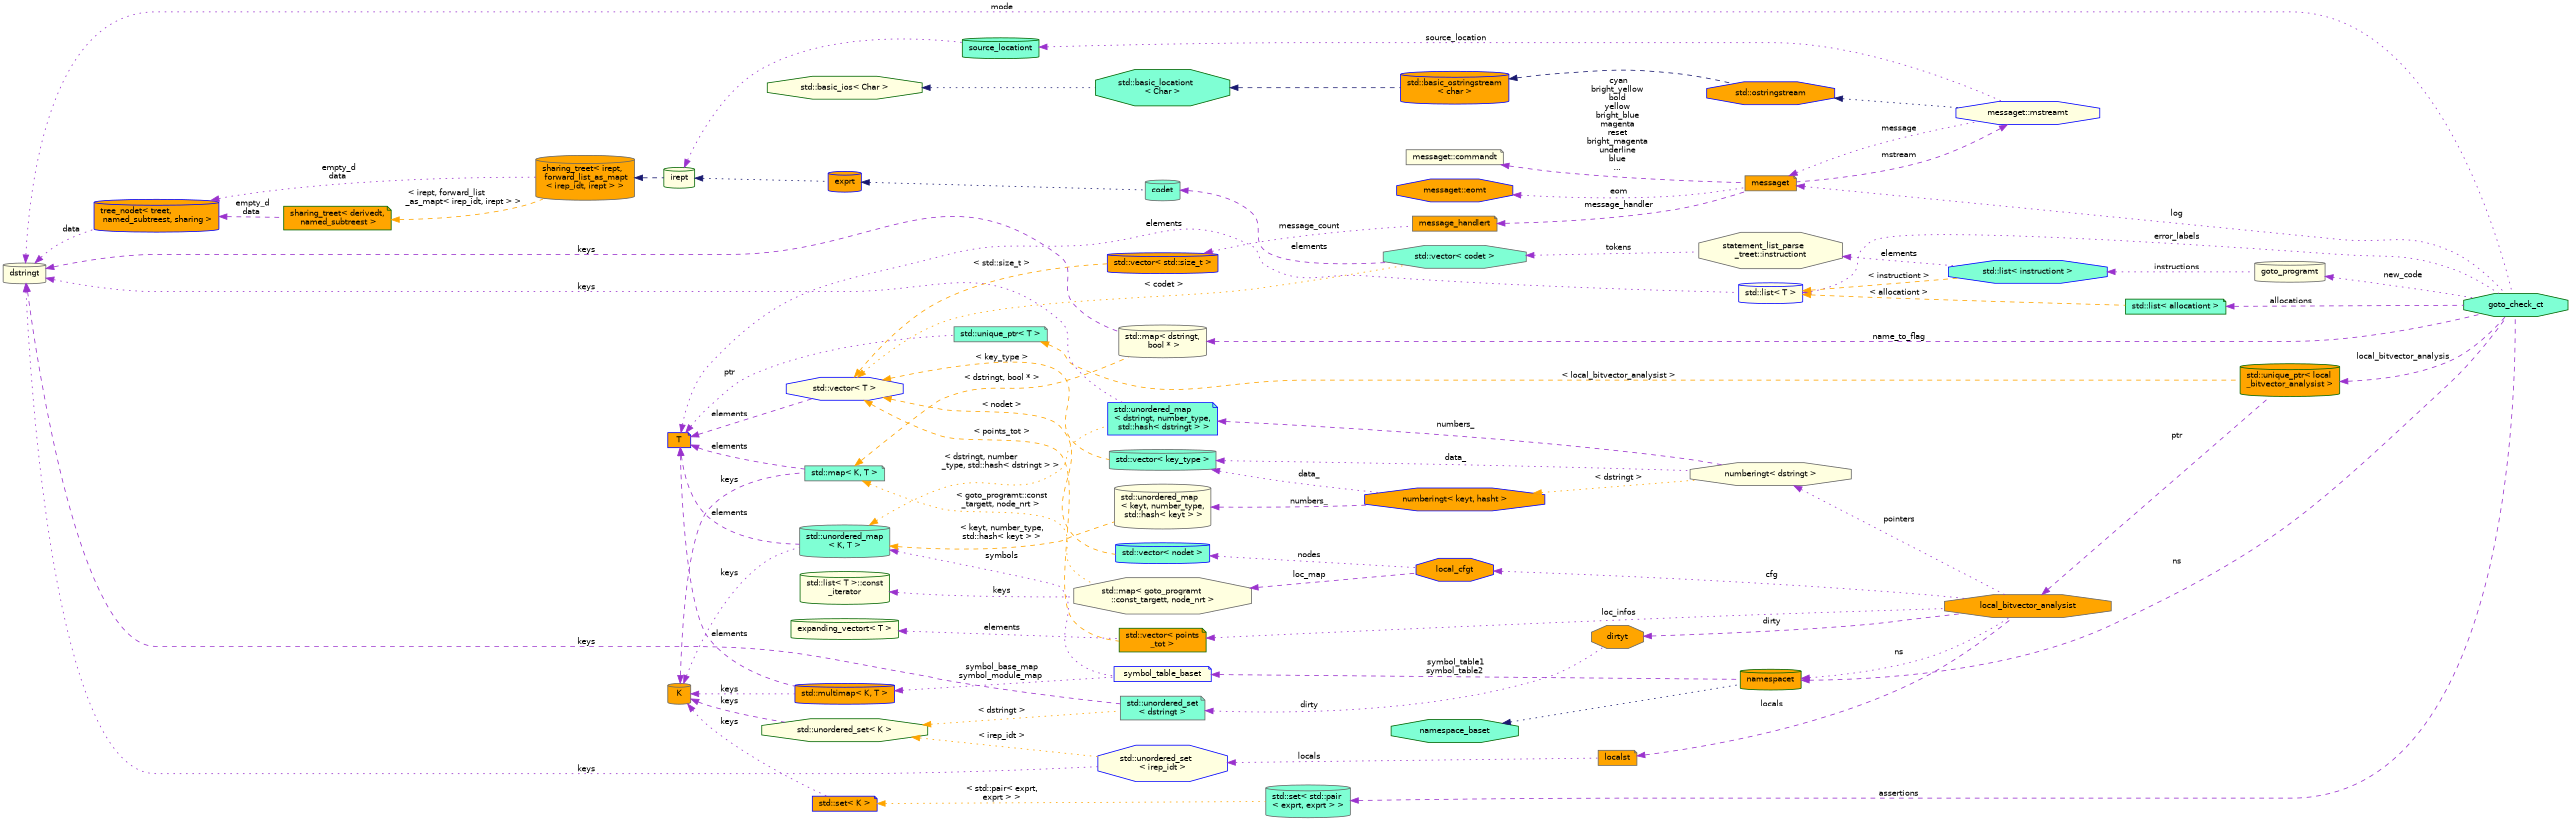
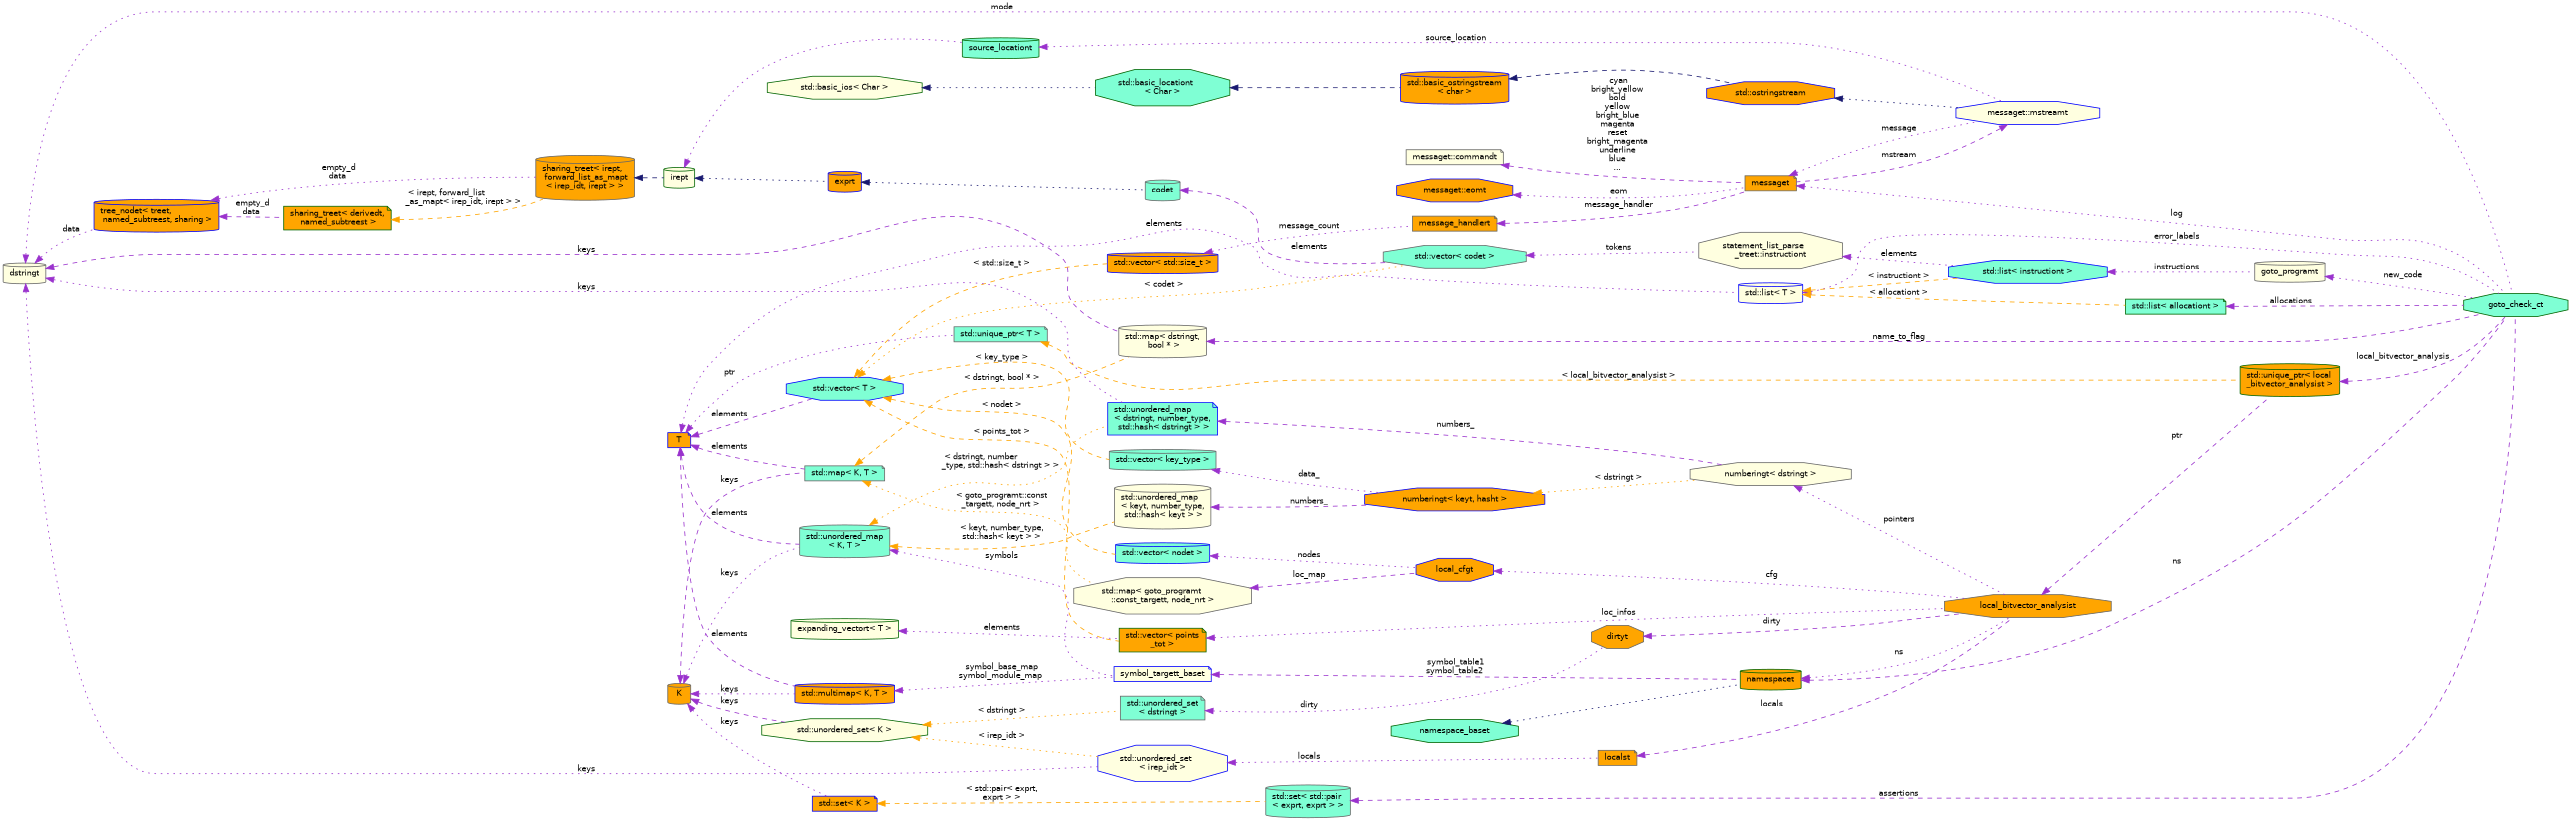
(845, 389) -> (845, 389)
(1457, 465) -> none
(845, 588) -> none
(445, 646) -> none
(1163, 674) -> (1163, 674)
(1075, 803) -> (1075, 803)
